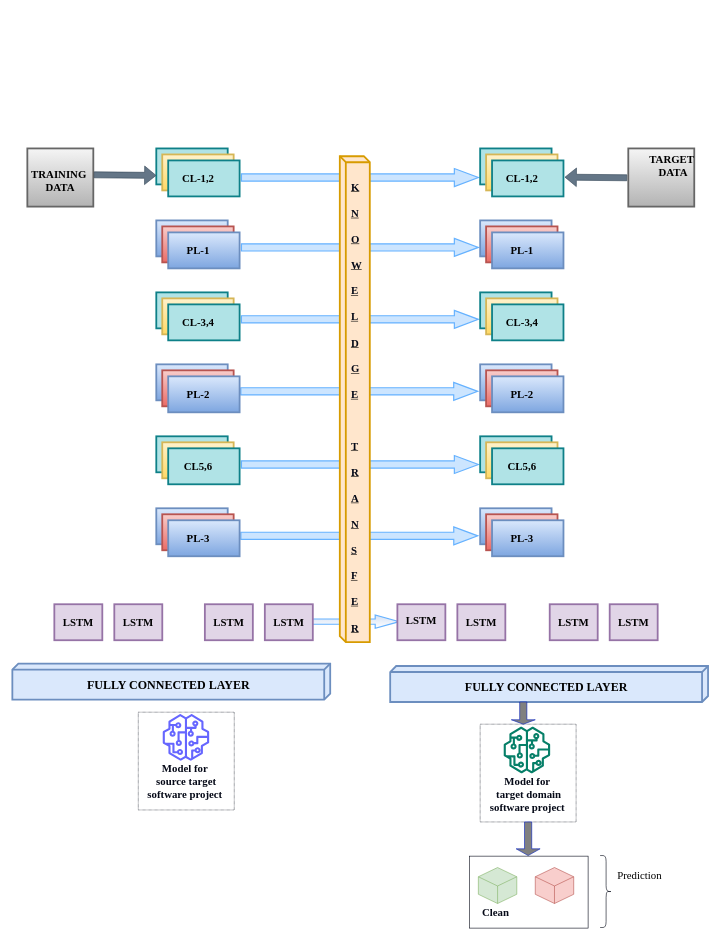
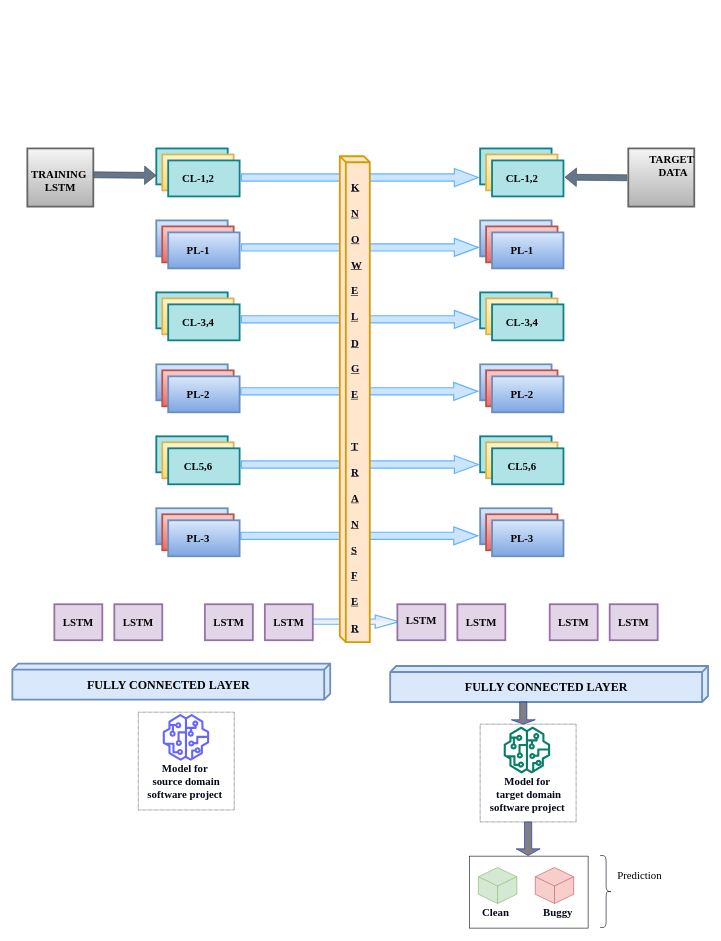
(60, 181) -> (60, 181)
(185, 782) -> (185, 782)
none -> (558, 913)
